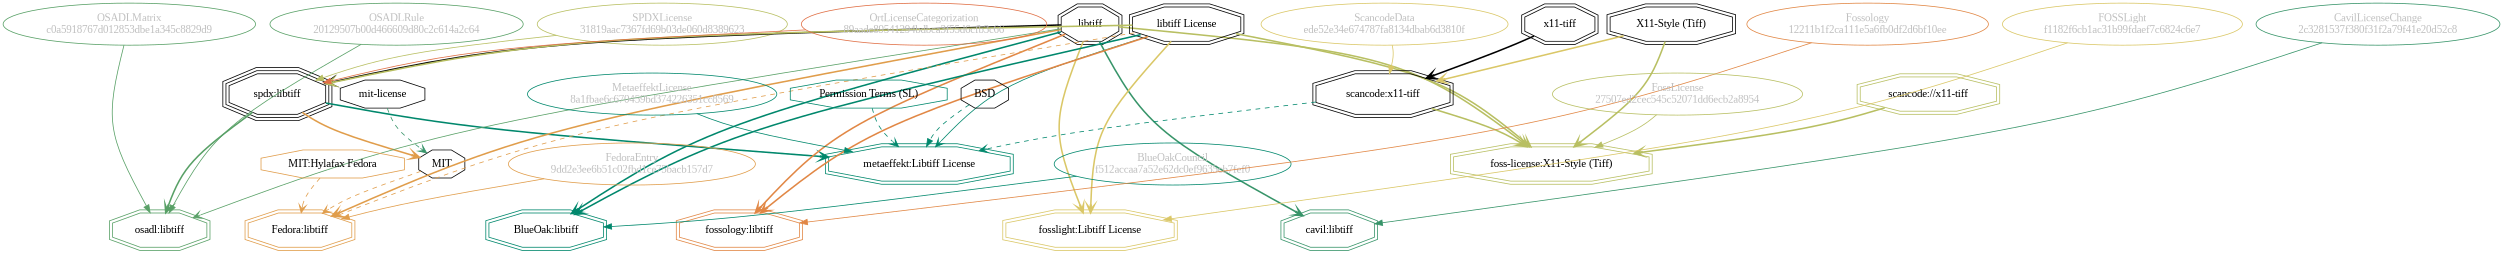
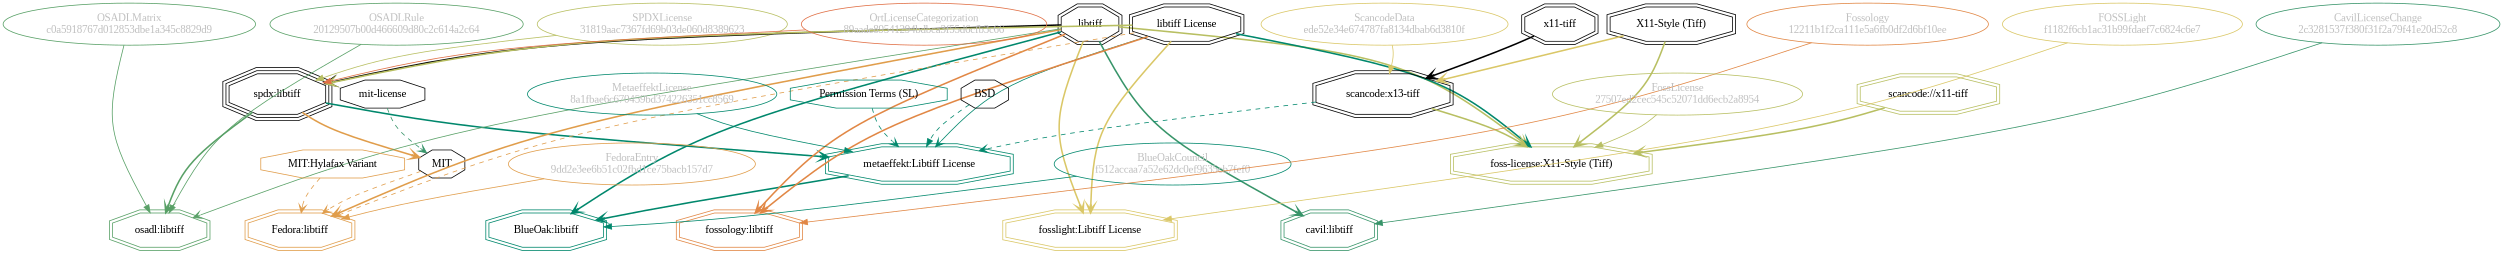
(1389, 67) -> (1389, 67)
(1383, 94) -> (1383, 94)
(854, 102) -> (726, 196)
(333, 164) -> (333, 164)
